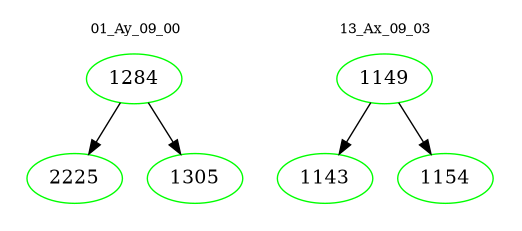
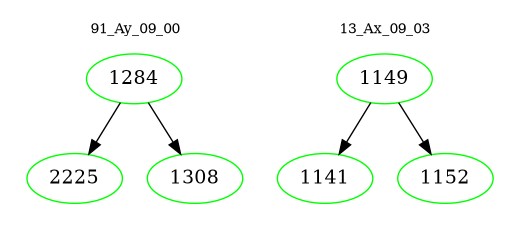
(136, 30) -> (136, 30)
(195, 178) -> (195, 178)
(325, 178) -> (325, 178)
(445, 178) -> (445, 178)
